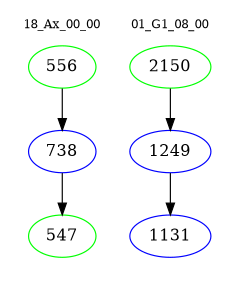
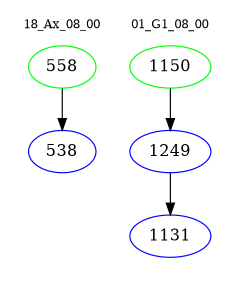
(62, 25) -> (62, 25)
(62, 67) -> (62, 67)
(170, 67) -> (170, 67)
(62, 152) -> (62, 152)
(62, 236) -> none
